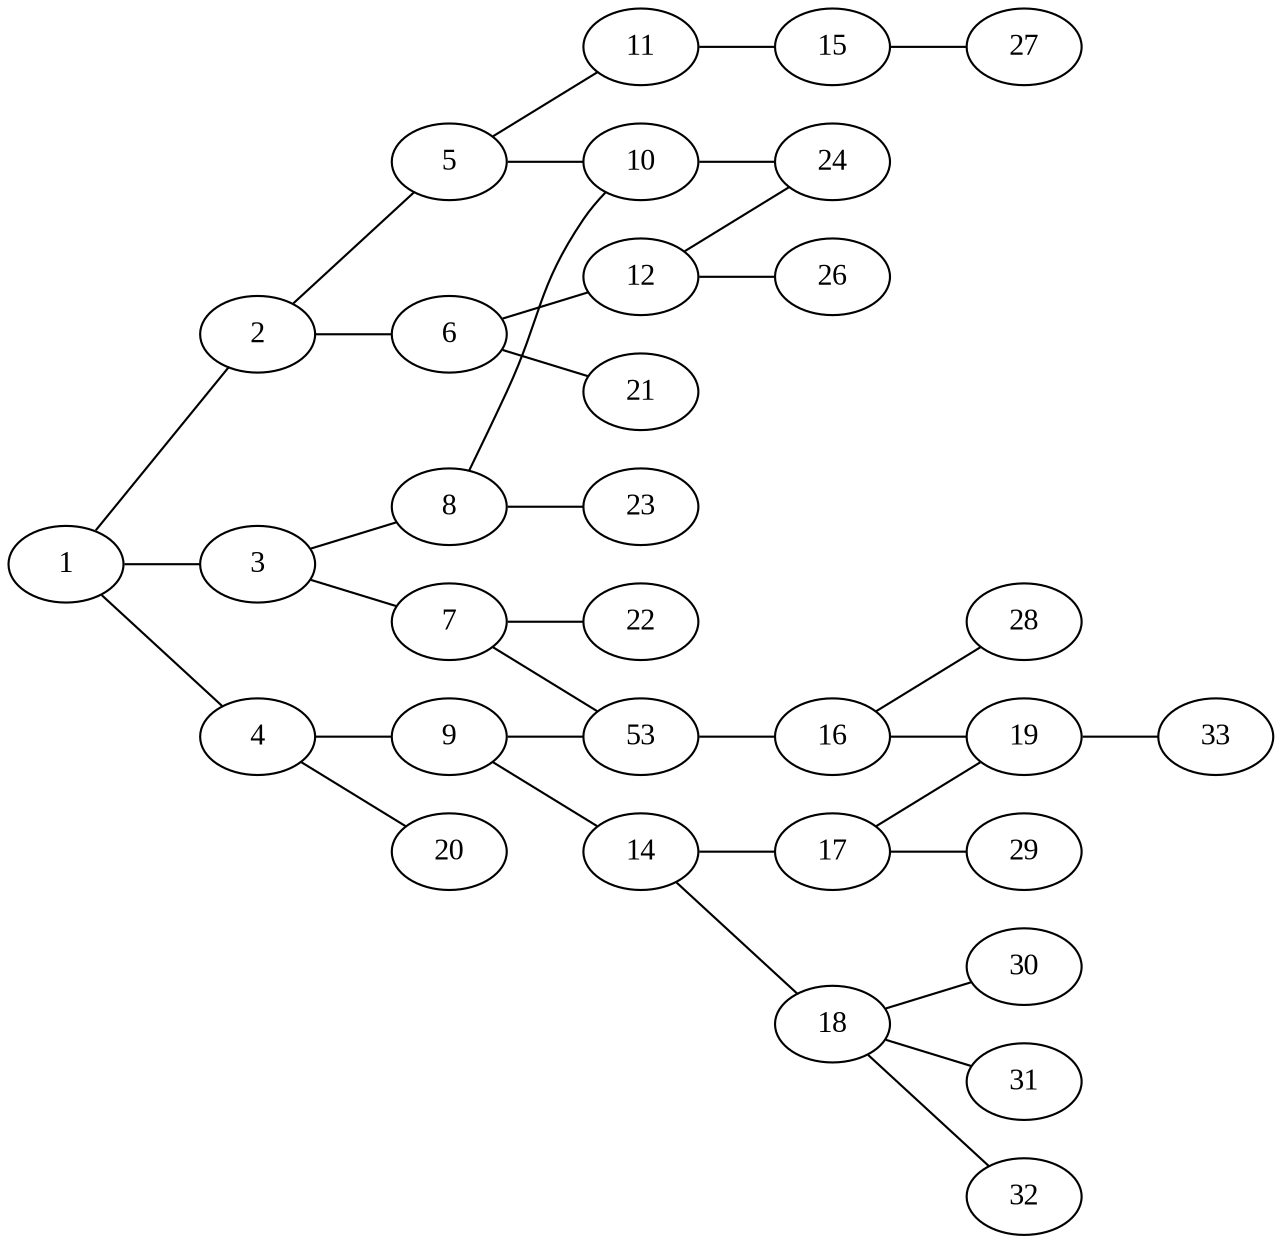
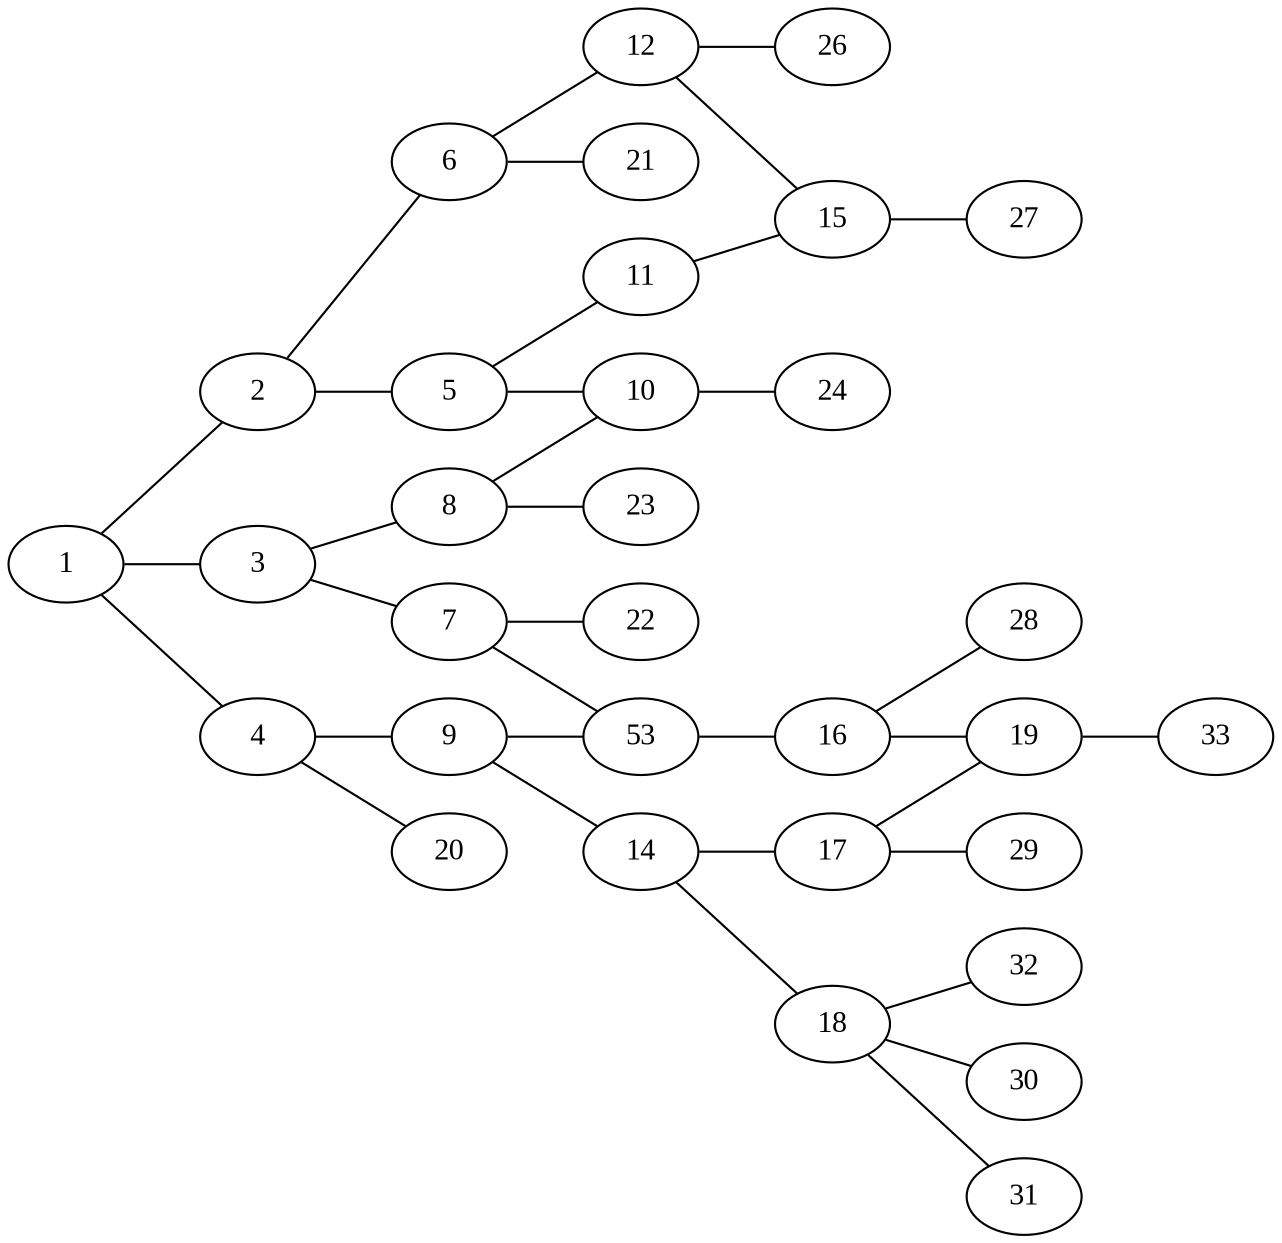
(737, 219) -> (737, 133)
